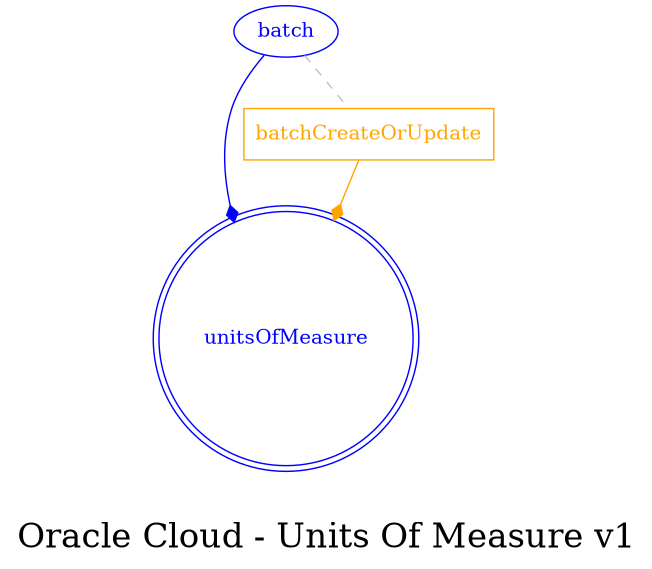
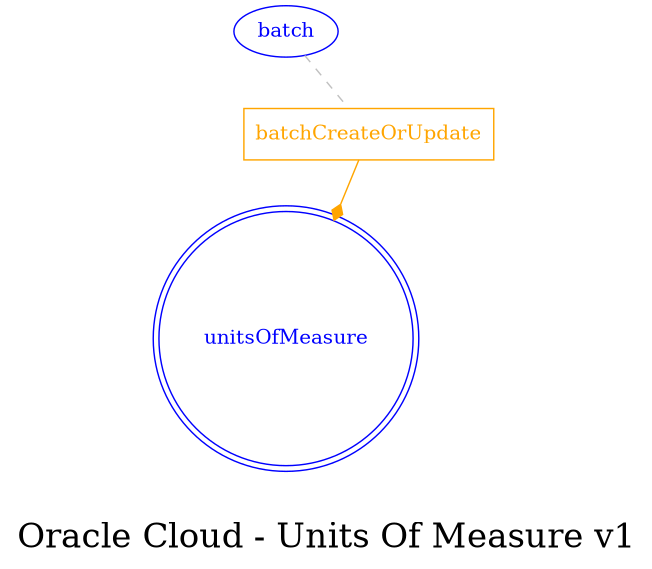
(228, 126) -> none
